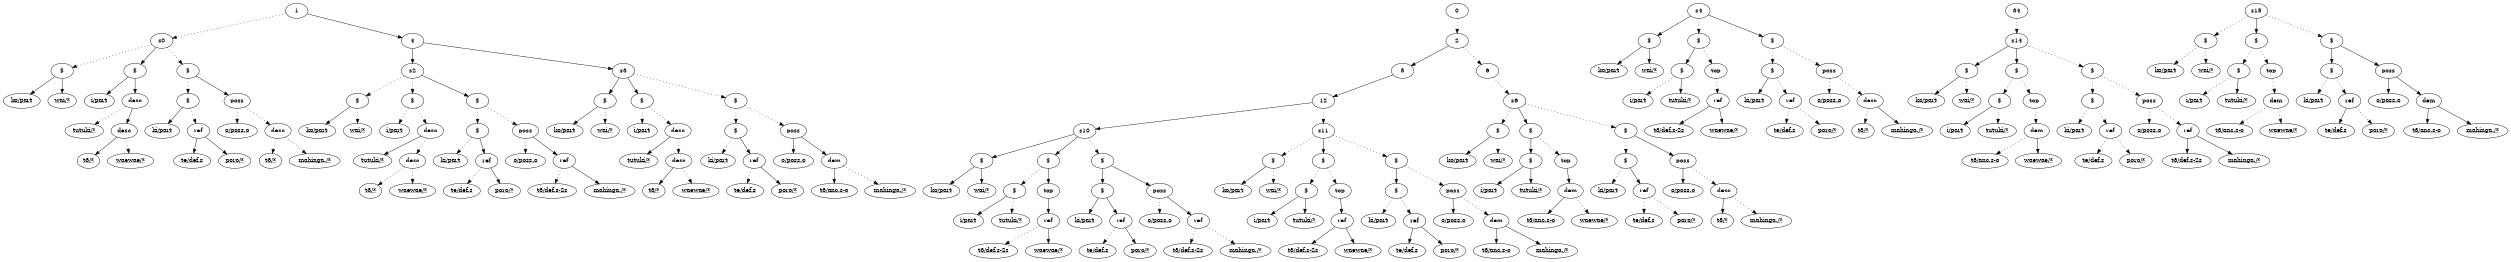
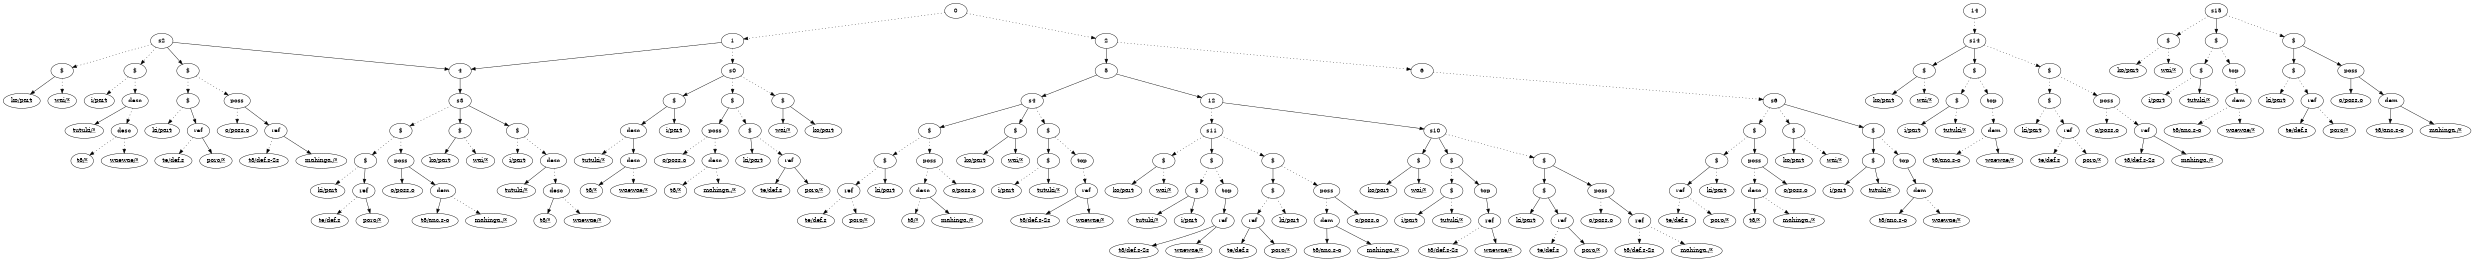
(2017, 11) -> (1975, 11)
none -> (846, 26)
(413, 54) -> (309, 56)
none -> (1071, 85)
